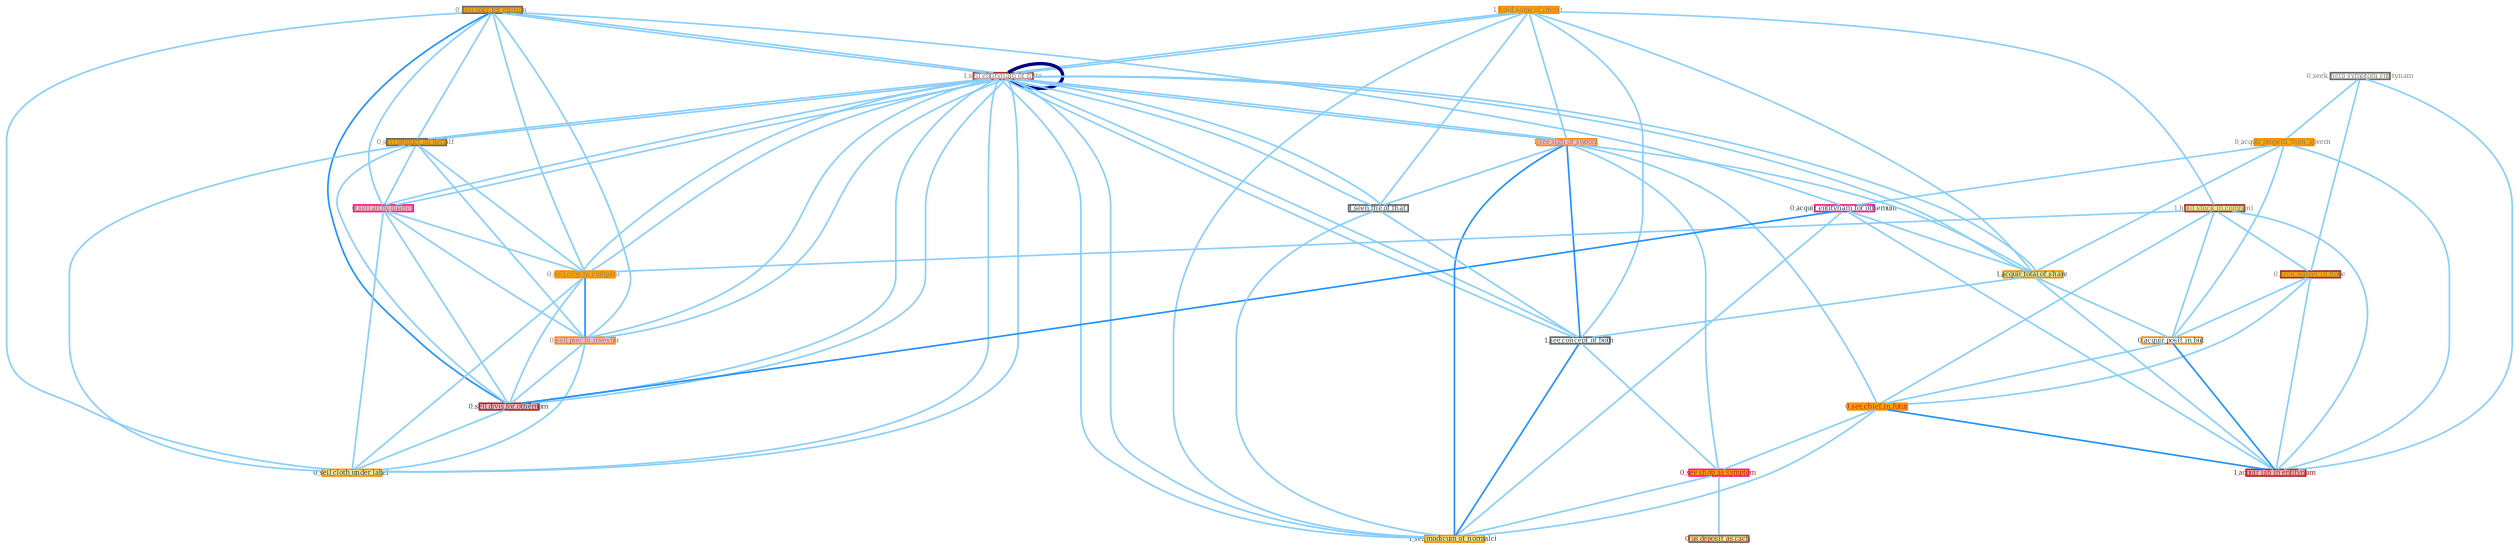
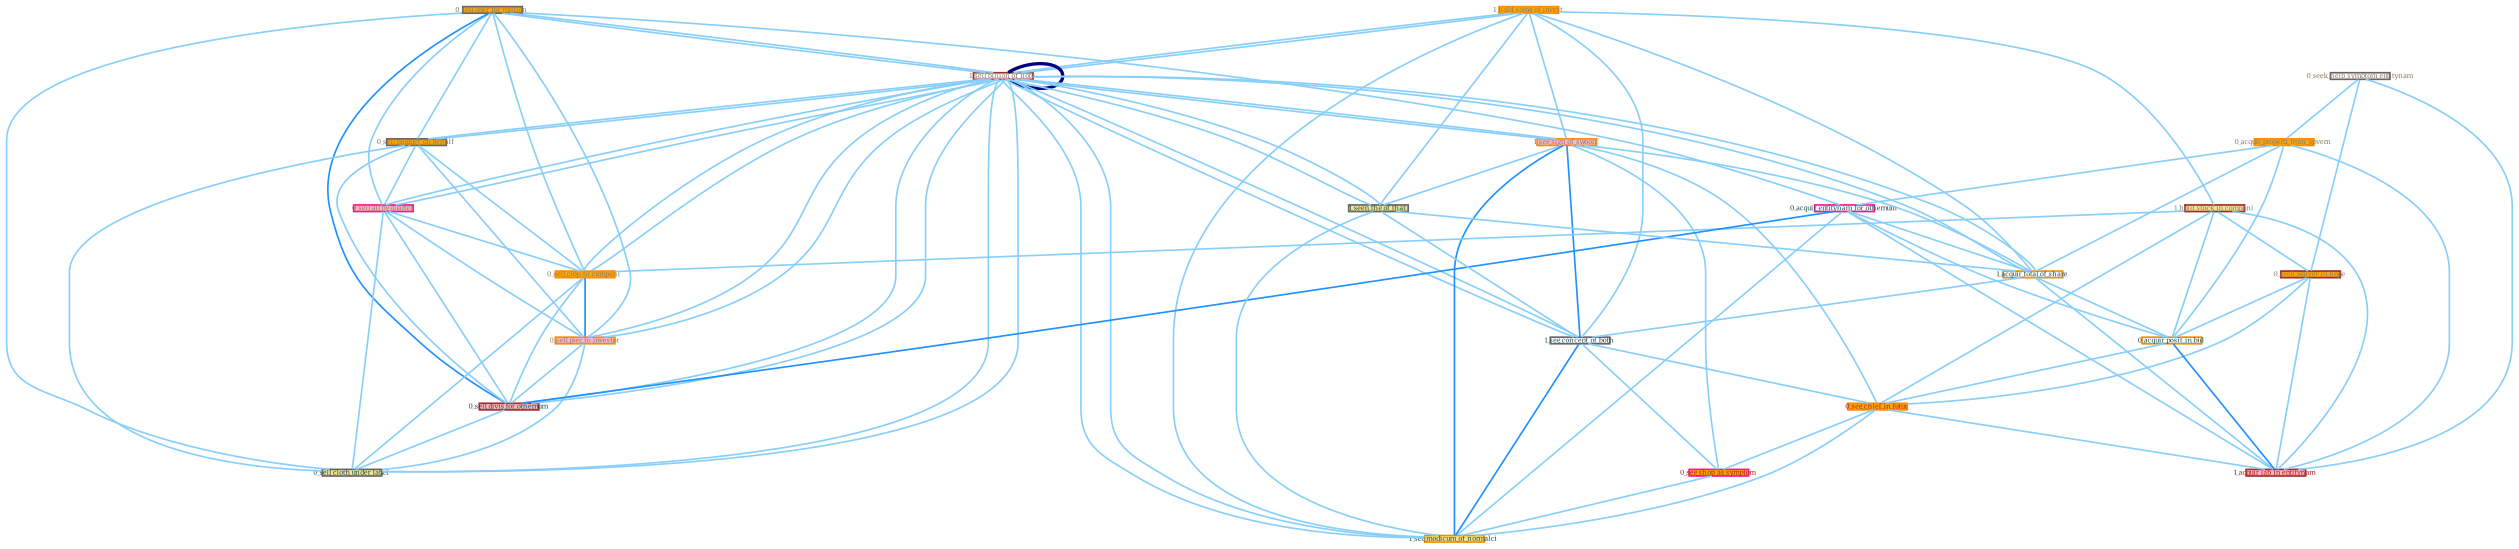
(1003, 76) -> (1003, 76)
(1378, 208) -> (1378, 208)
none -> (1721, 243)
(2033, 274) -> (2033, 274)
none -> (2019, 290)
none -> (1729, 374)
(2077, 440) -> (2077, 440)
(352, 473) -> (352, 473)
(1719, 539) -> none
